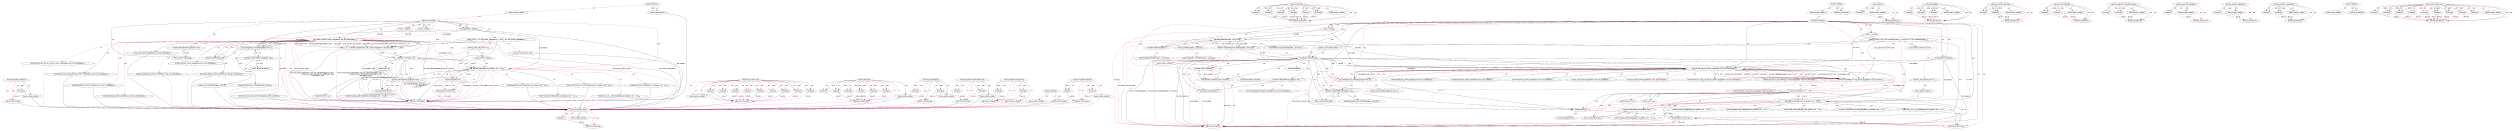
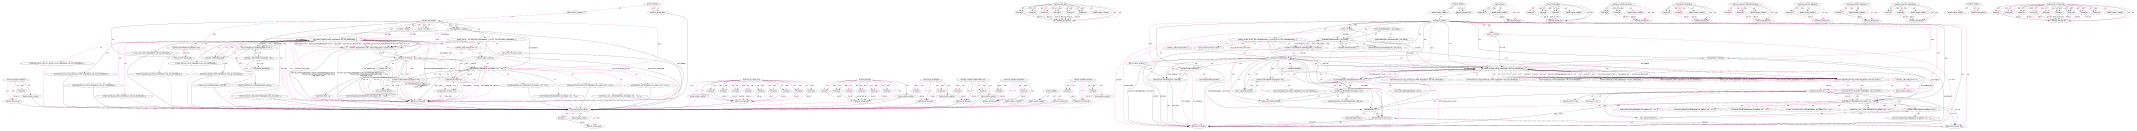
(1209, 44) -> (1364, 35)
(1154, 58) -> none
